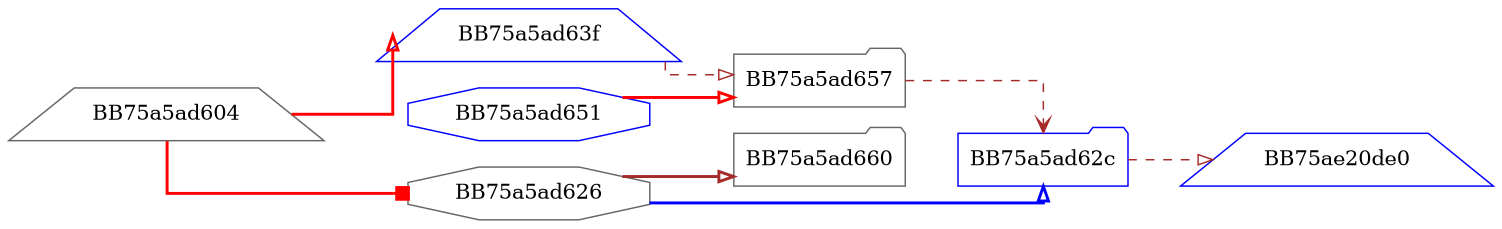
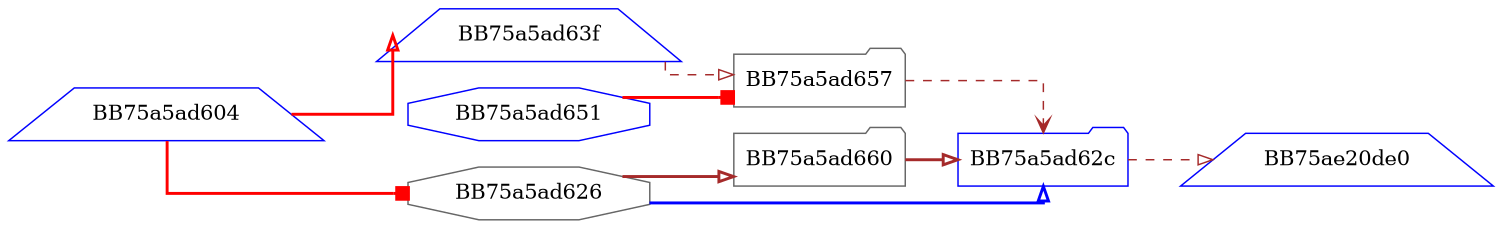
(671, 97) -> (671, 97)
(166, 114) -> (166, 114)
none -> (924, 160)
